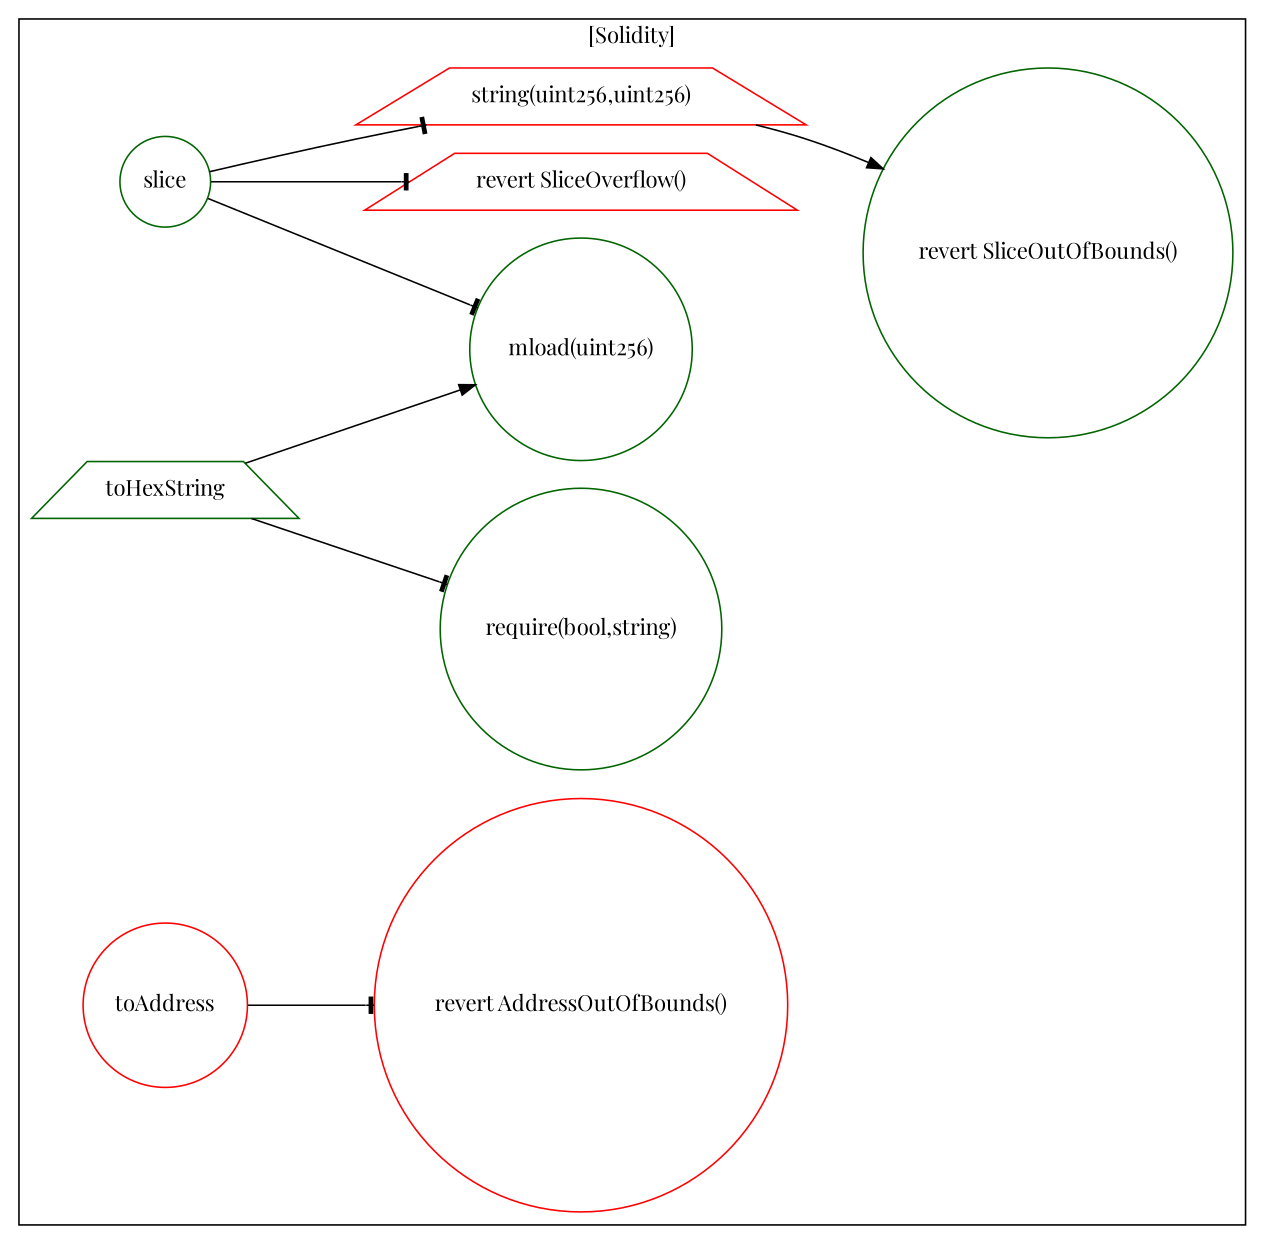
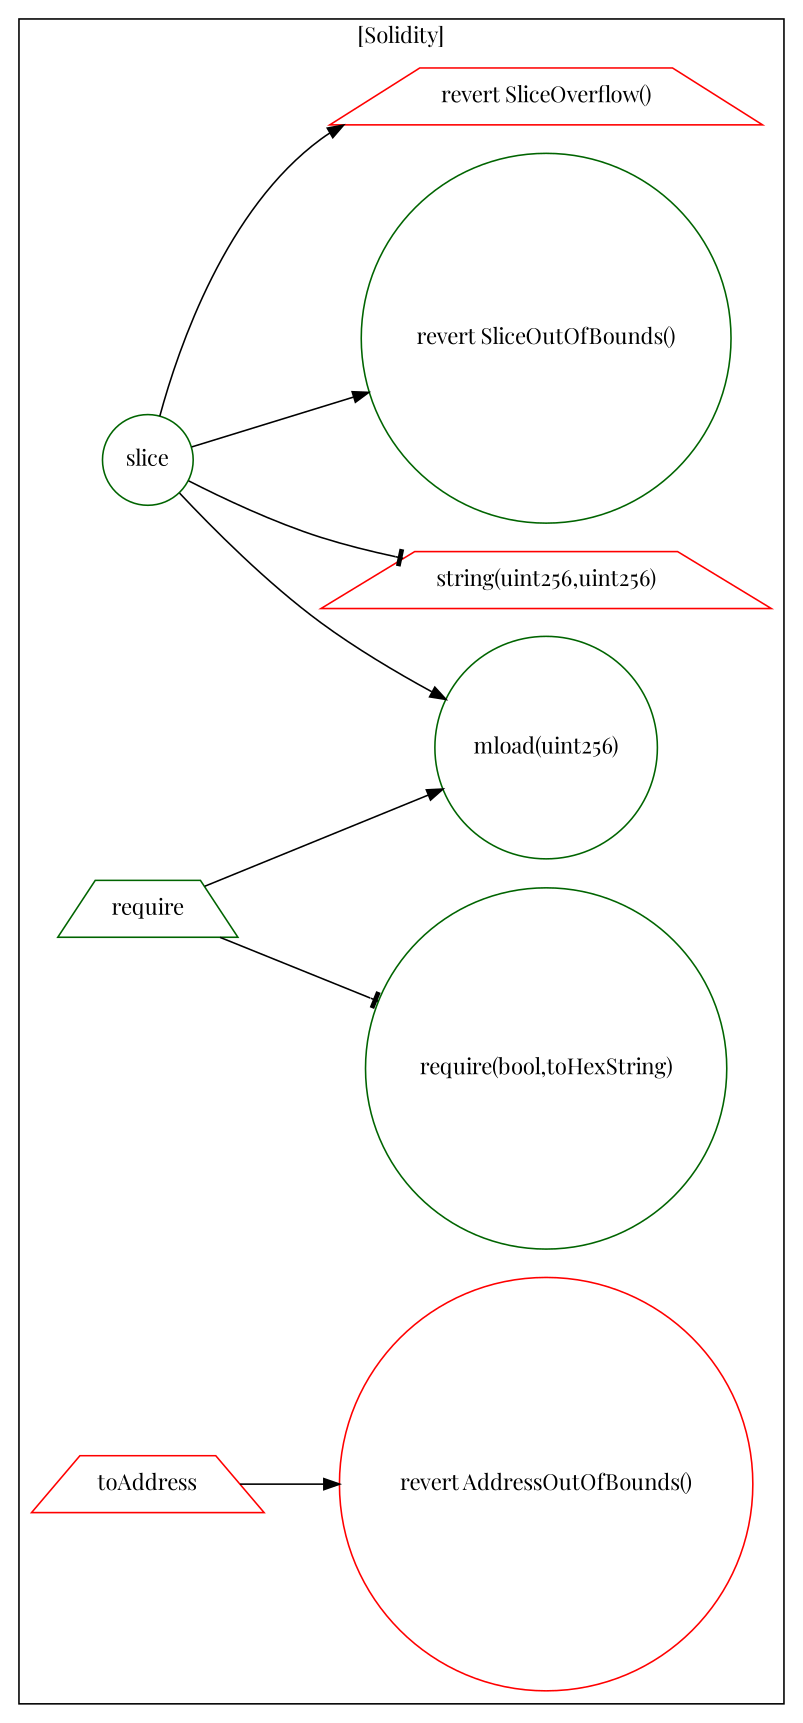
(813, 141) -> (273, 422)
(306, 182) -> (222, 260)
(339, 252) -> (297, 604)
(165, 490) -> (148, 909)
(581, 629) -> (546, 1068)
(165, 1005) -> (148, 1484)
(307, 1005) -> (282, 1484)
